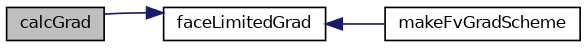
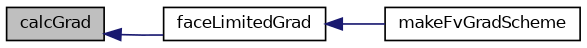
(125, 13) -> (142, 35)
